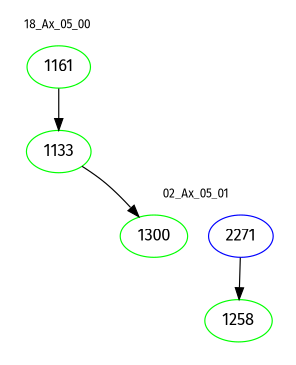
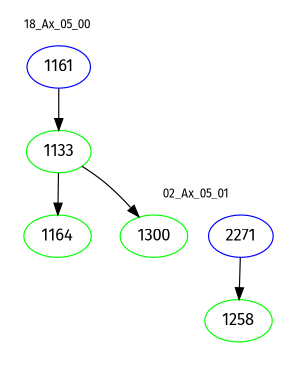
(59, 67) -> (59, 67)
none -> (58, 236)
